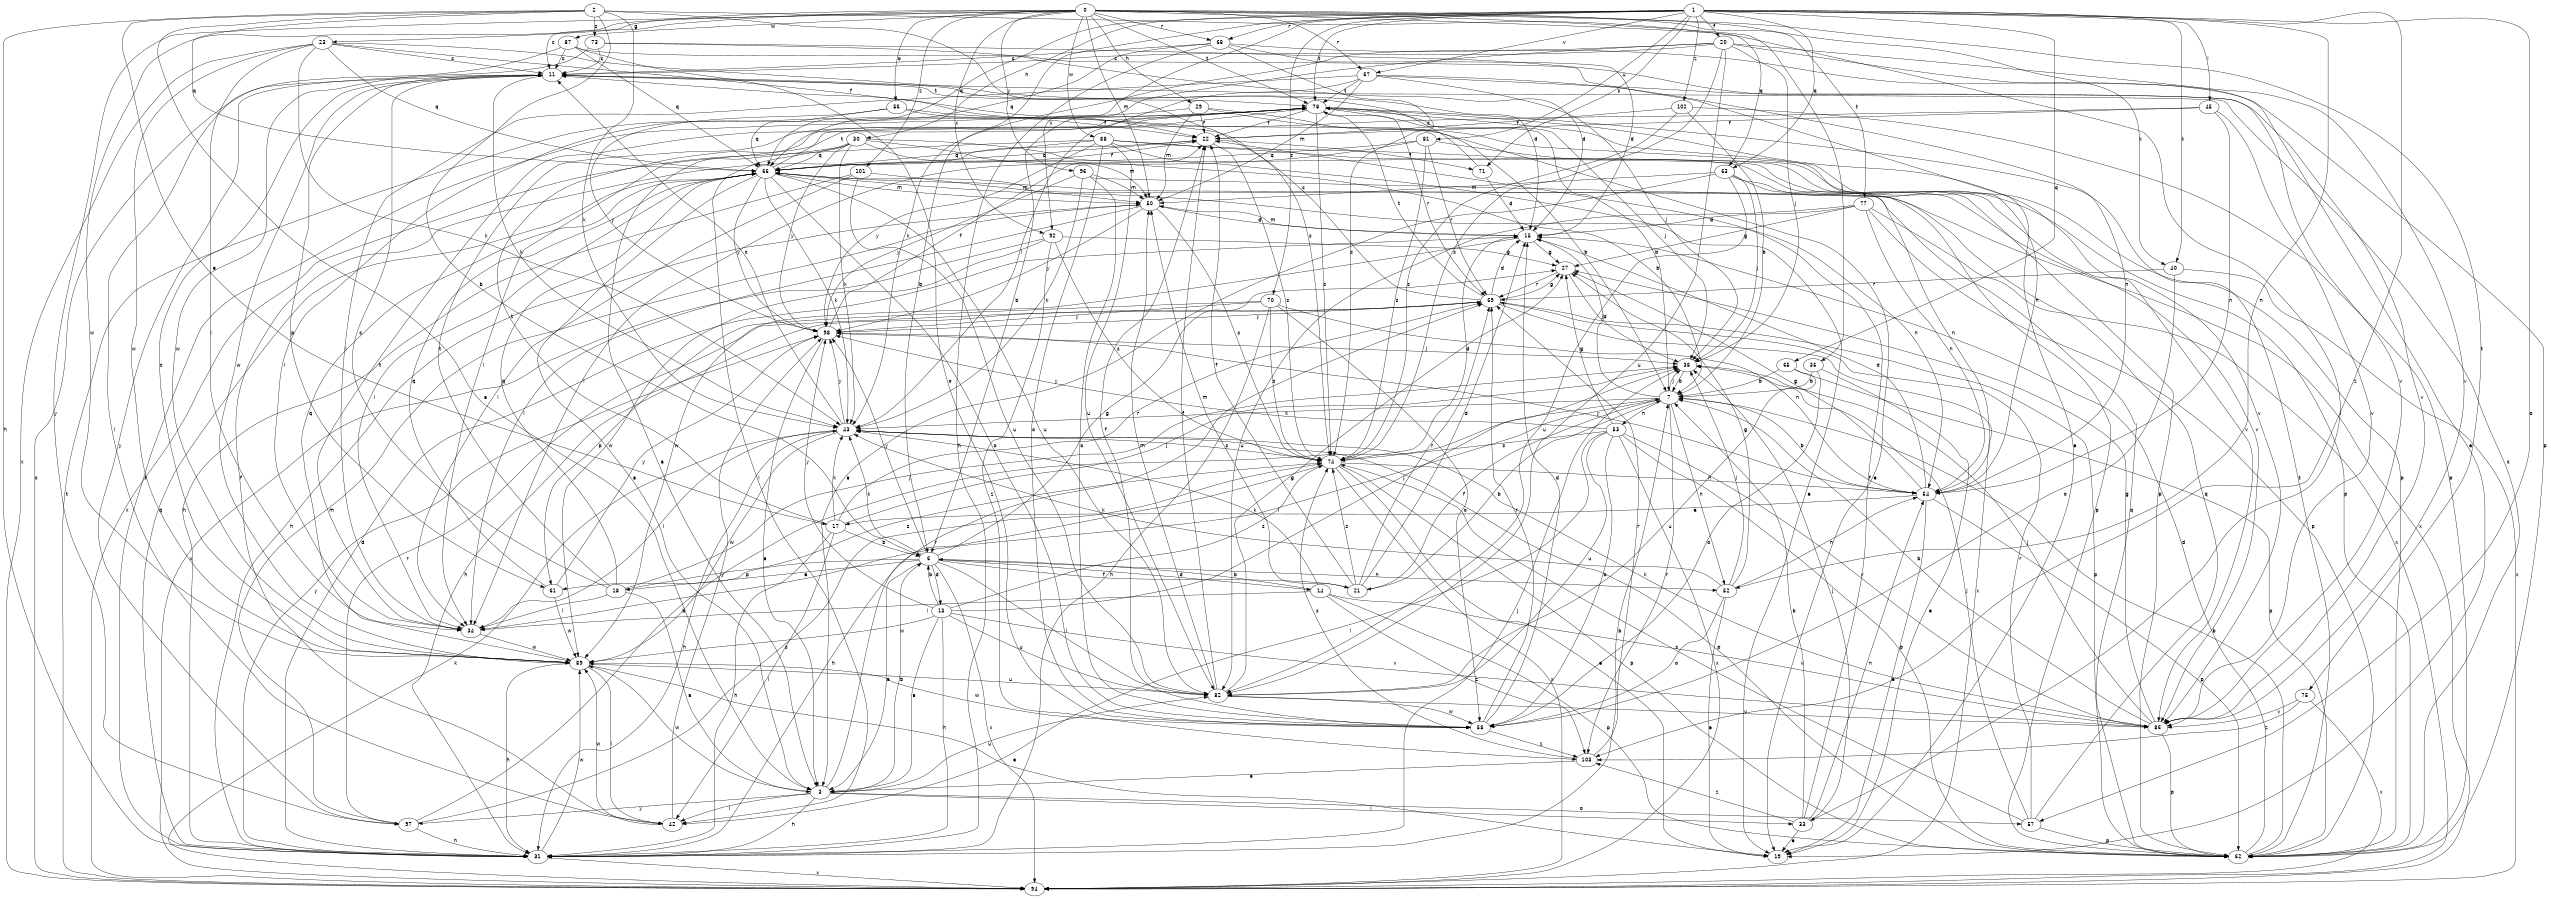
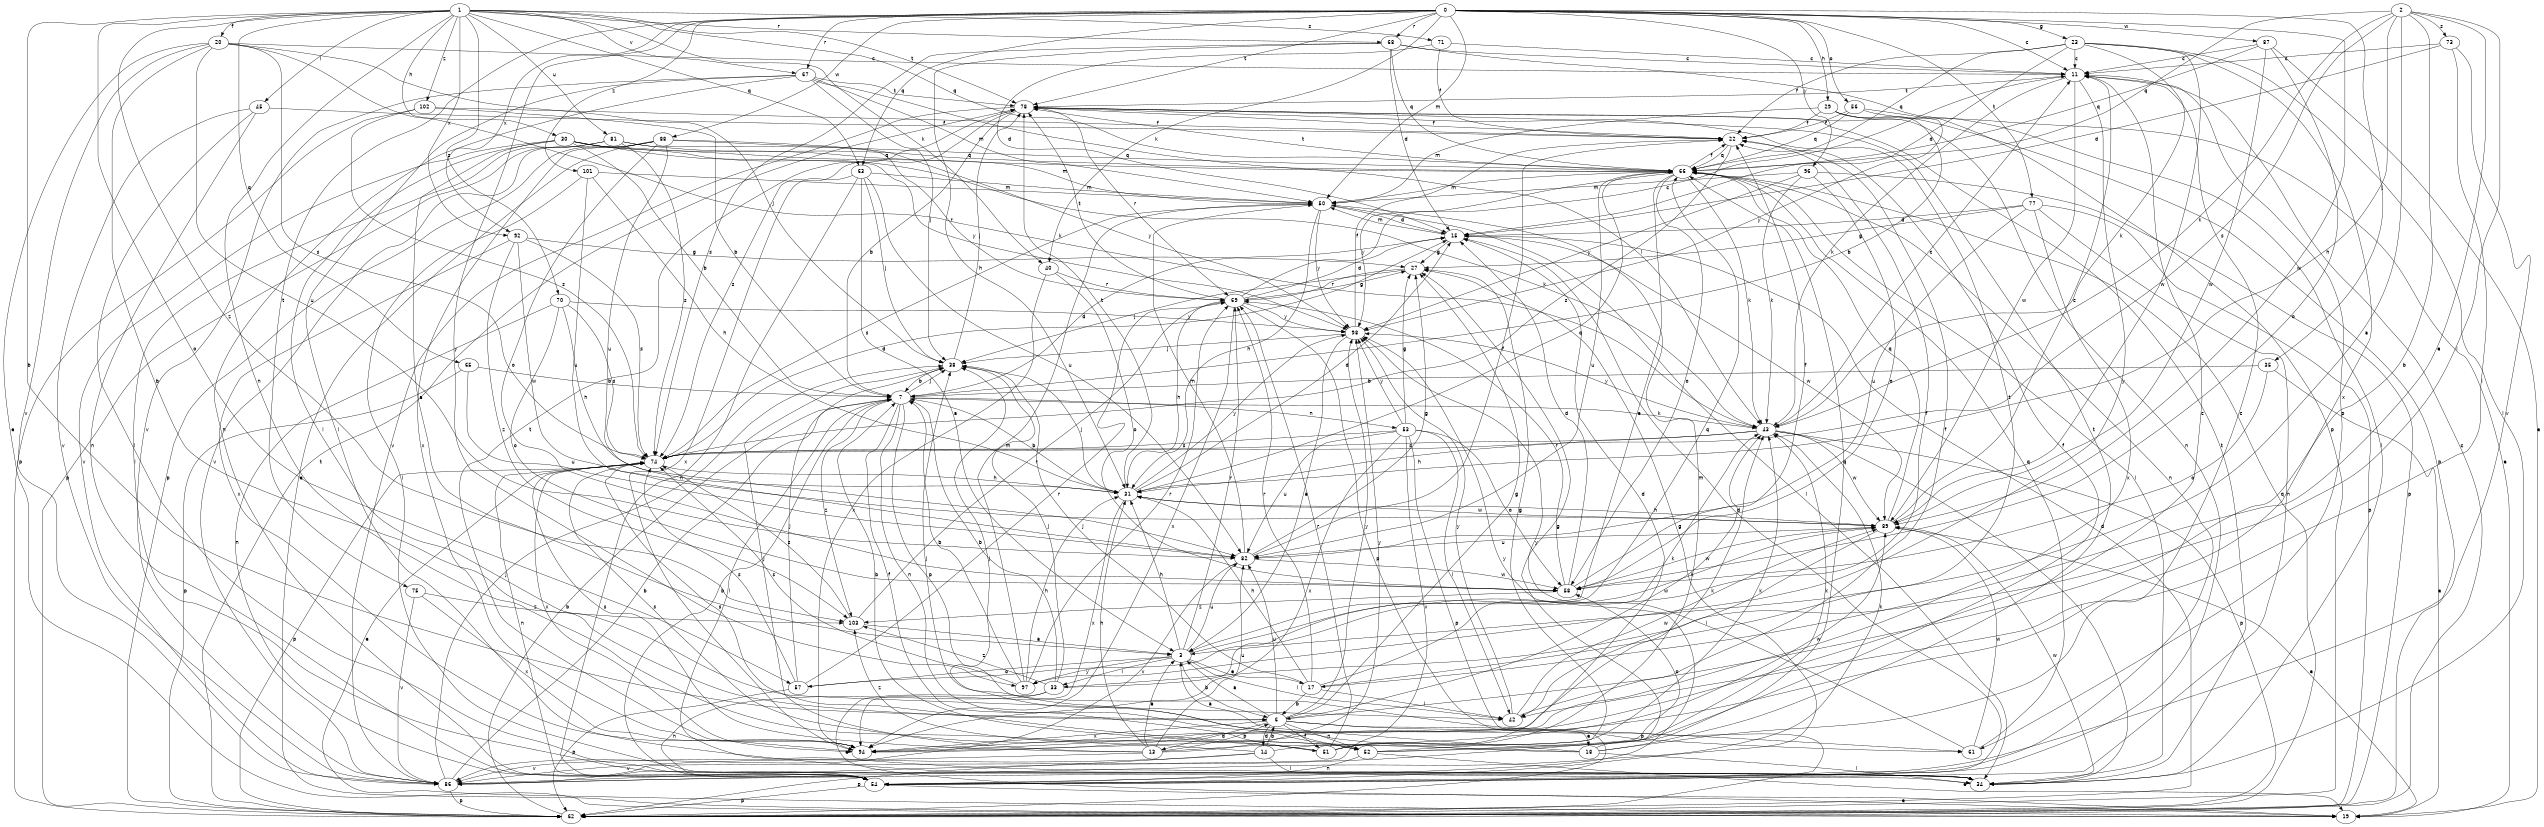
(1311, 147) -> (1508, 127)
(1574, 153) -> (979, 231)
(829, 319) -> (1284, 701)
(1383, 514) -> (1244, 677)
(1667, 575) -> (826, 510)
(1357, 591) -> (1326, 752)
(1067, 631) -> (1275, 640)
